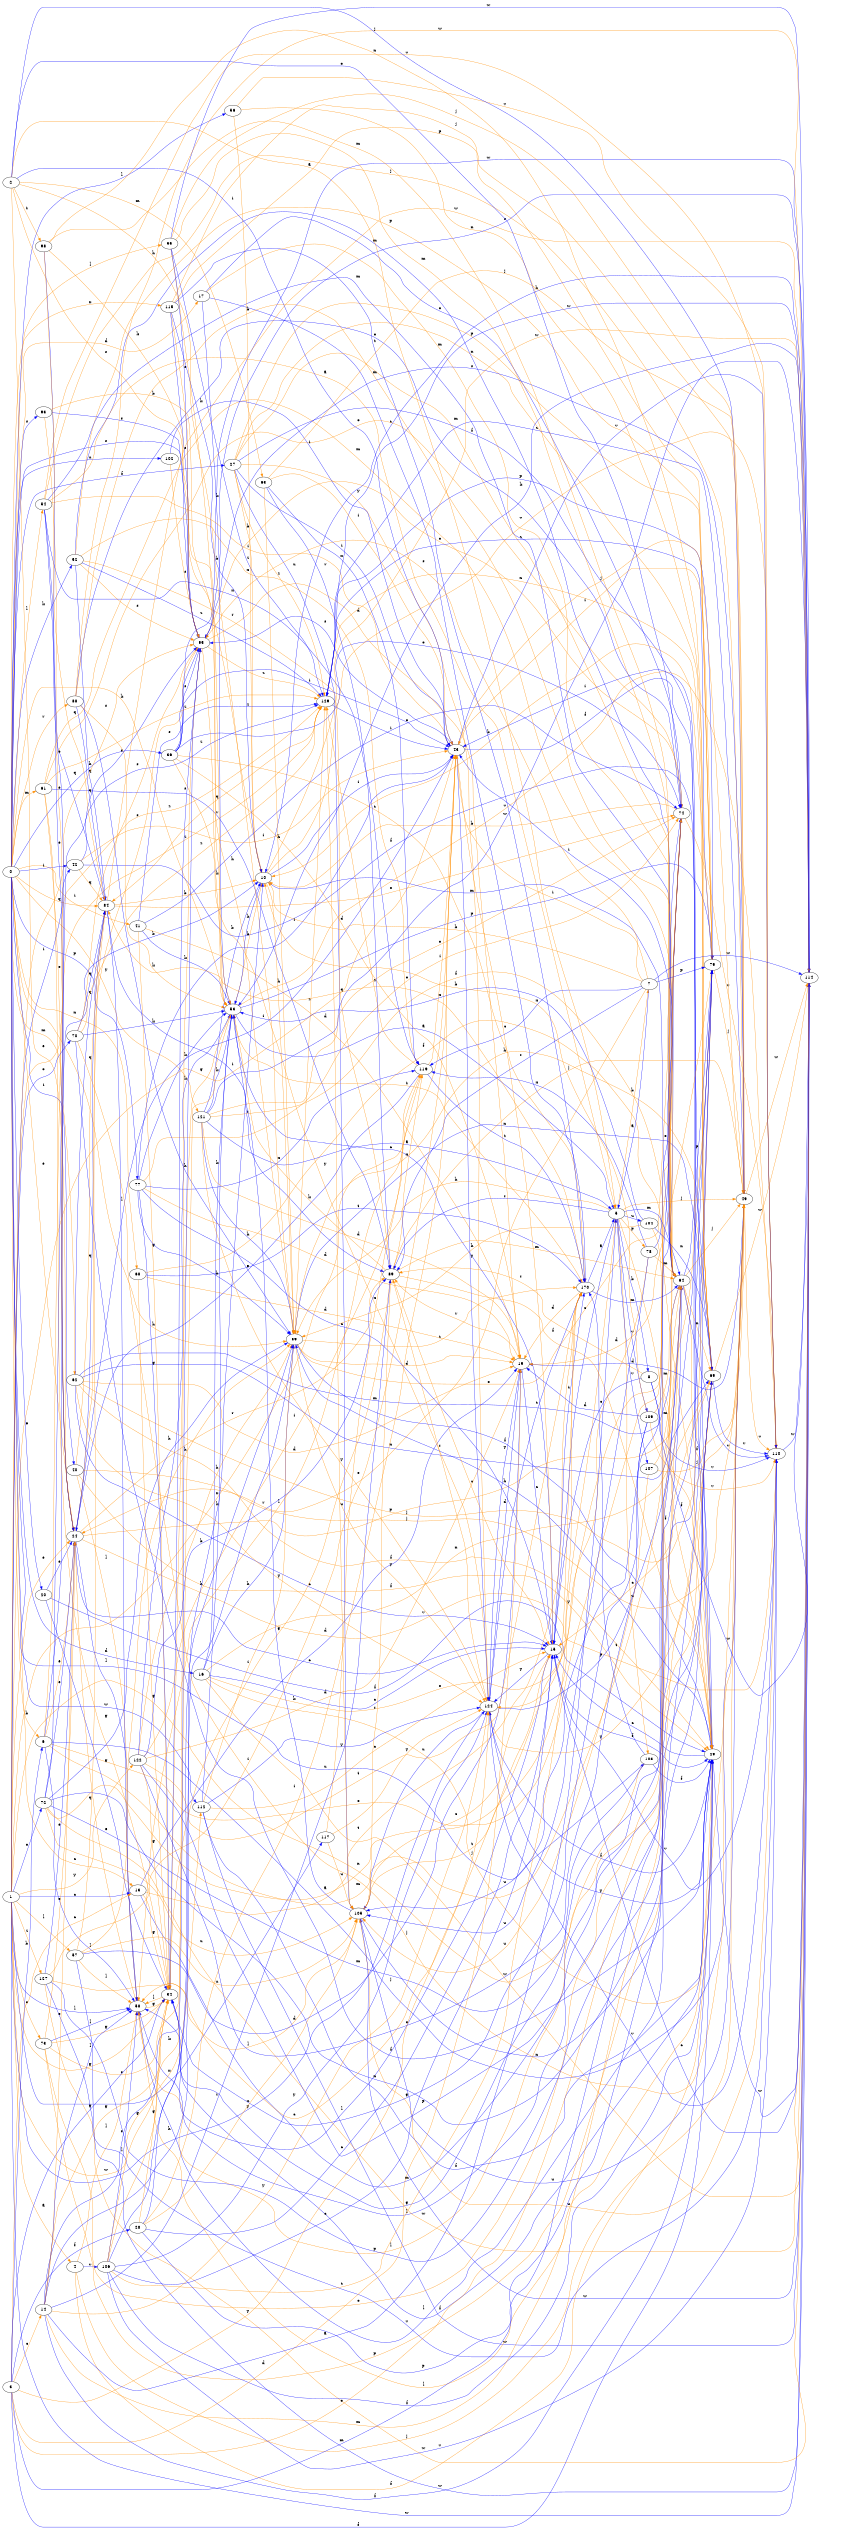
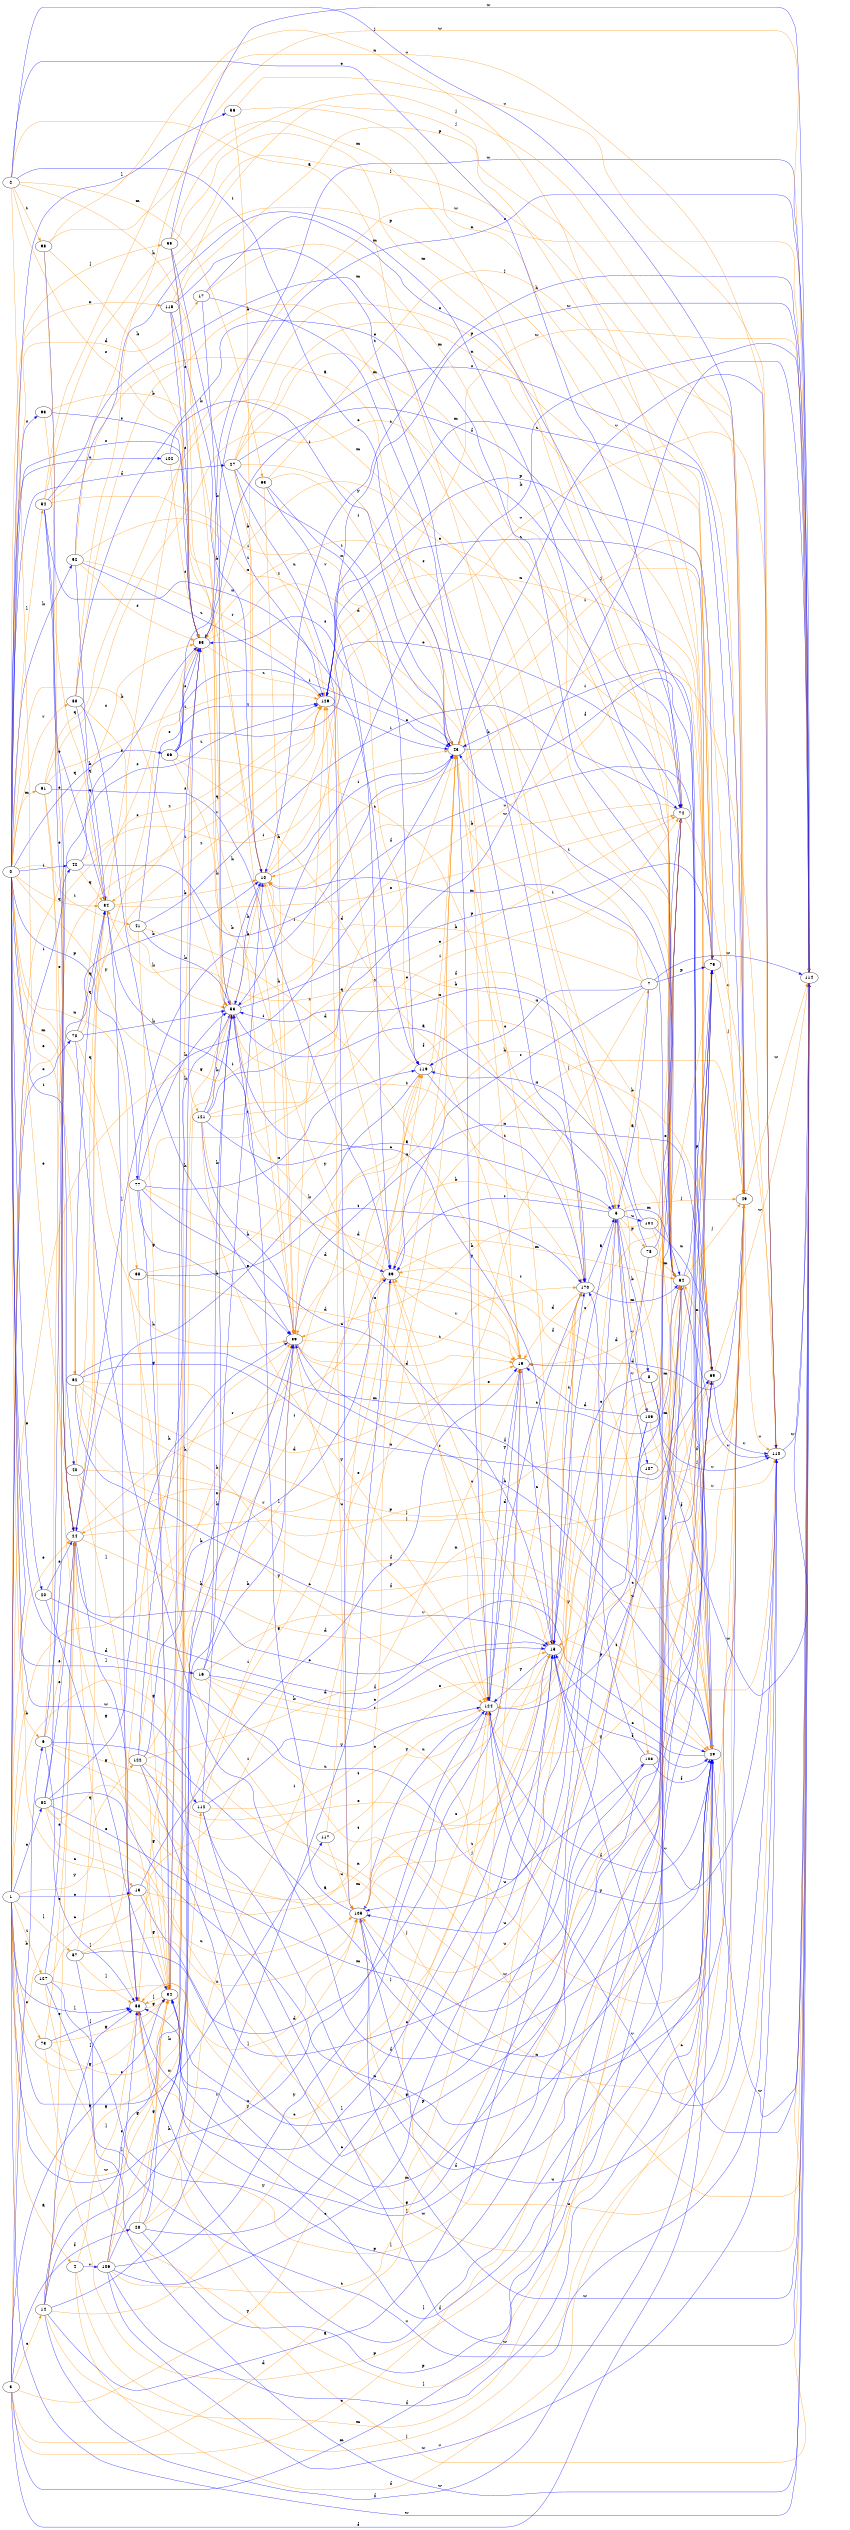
(91, 1284) -> none
(697, 1327) -> (705, 1341)
(44, 1803) -> (44, 1803)
(597, 1914) -> none
